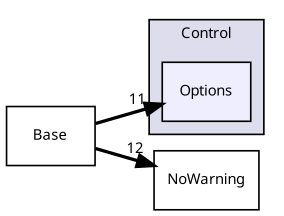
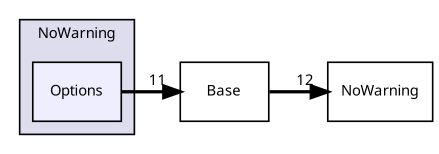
(206, 34) -> (77, 34)
(121, 116) -> (145, 92)
